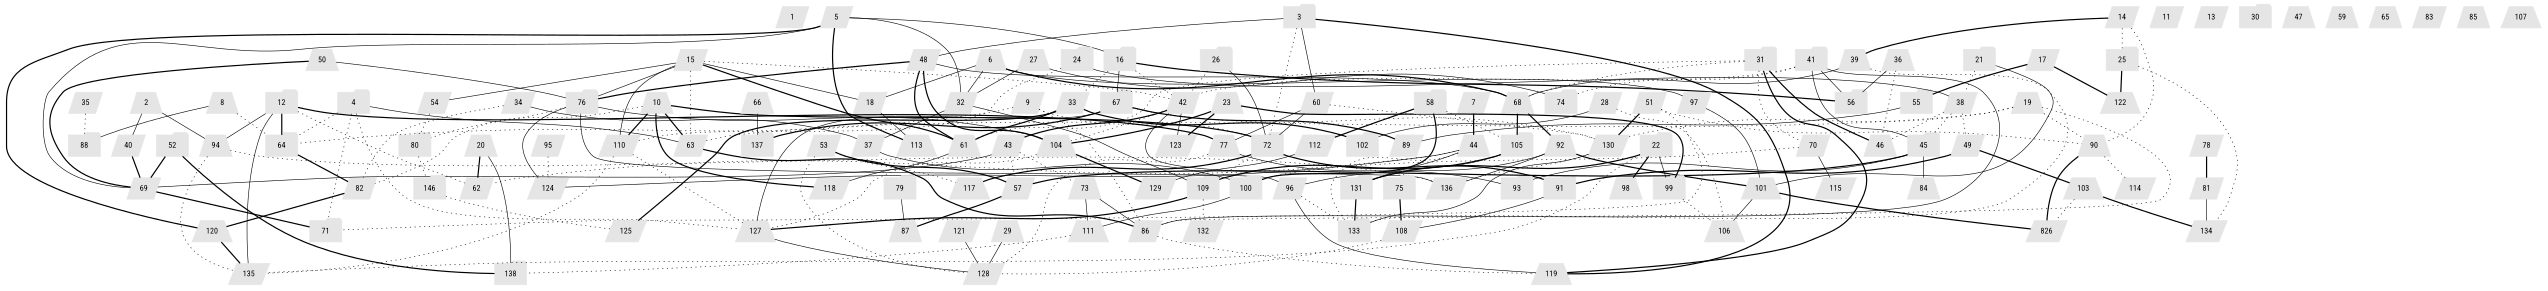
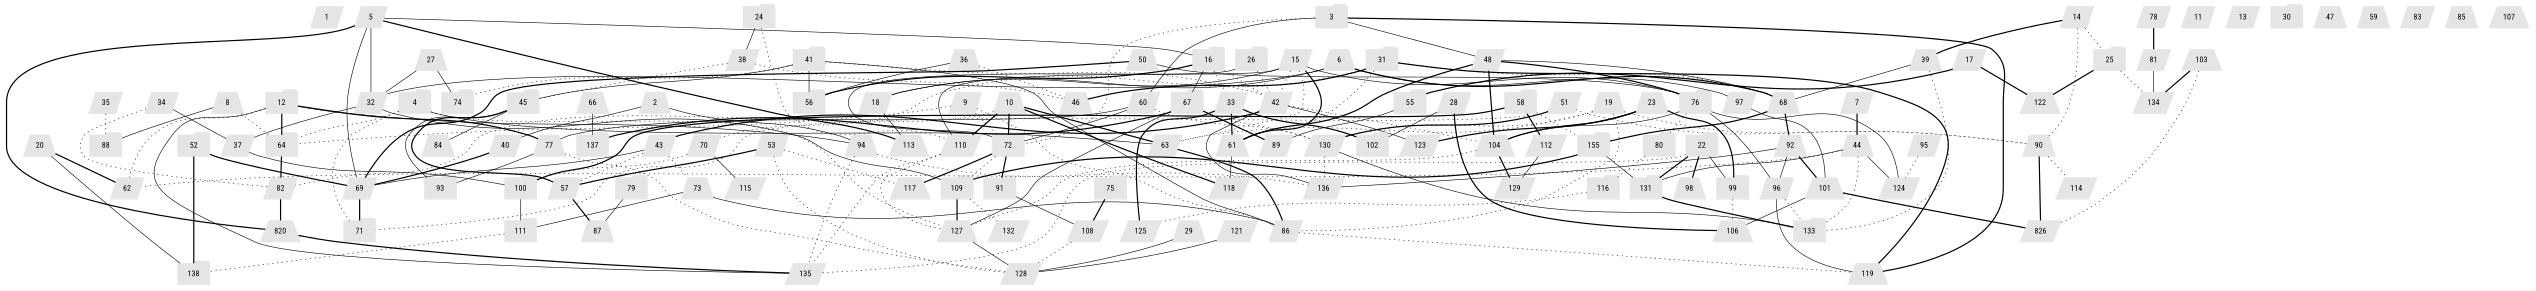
(2386, 17) -> none
(1980, 60) -> none
(435, 103) -> none
(1517, 146) -> (1594, 146)
(1968, 146) -> none
(1699, 148) -> (1554, 219)
(430, 188) -> (1603, 188)
(212, 231) -> (281, 231)
(1088, 231) -> (521, 231)
